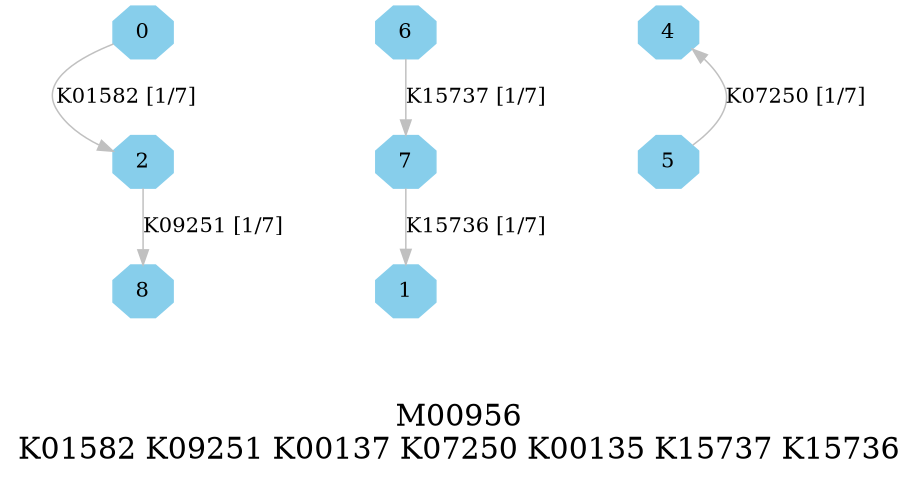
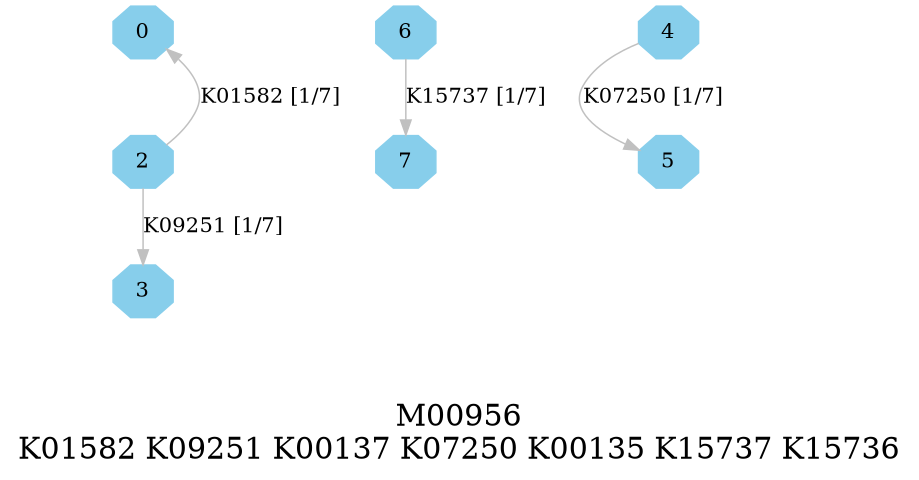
(53, 89) -> (198, 105)
(725, 105) -> (581, 91)
(143, 291) -> (143, 291)
(406, 291) -> none
